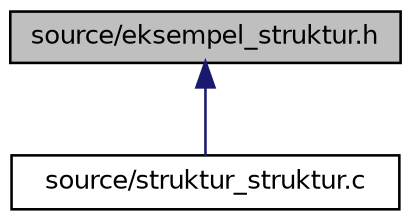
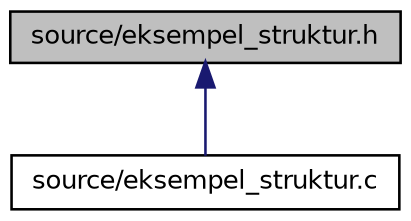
(205, 182) -> (205, 182)
